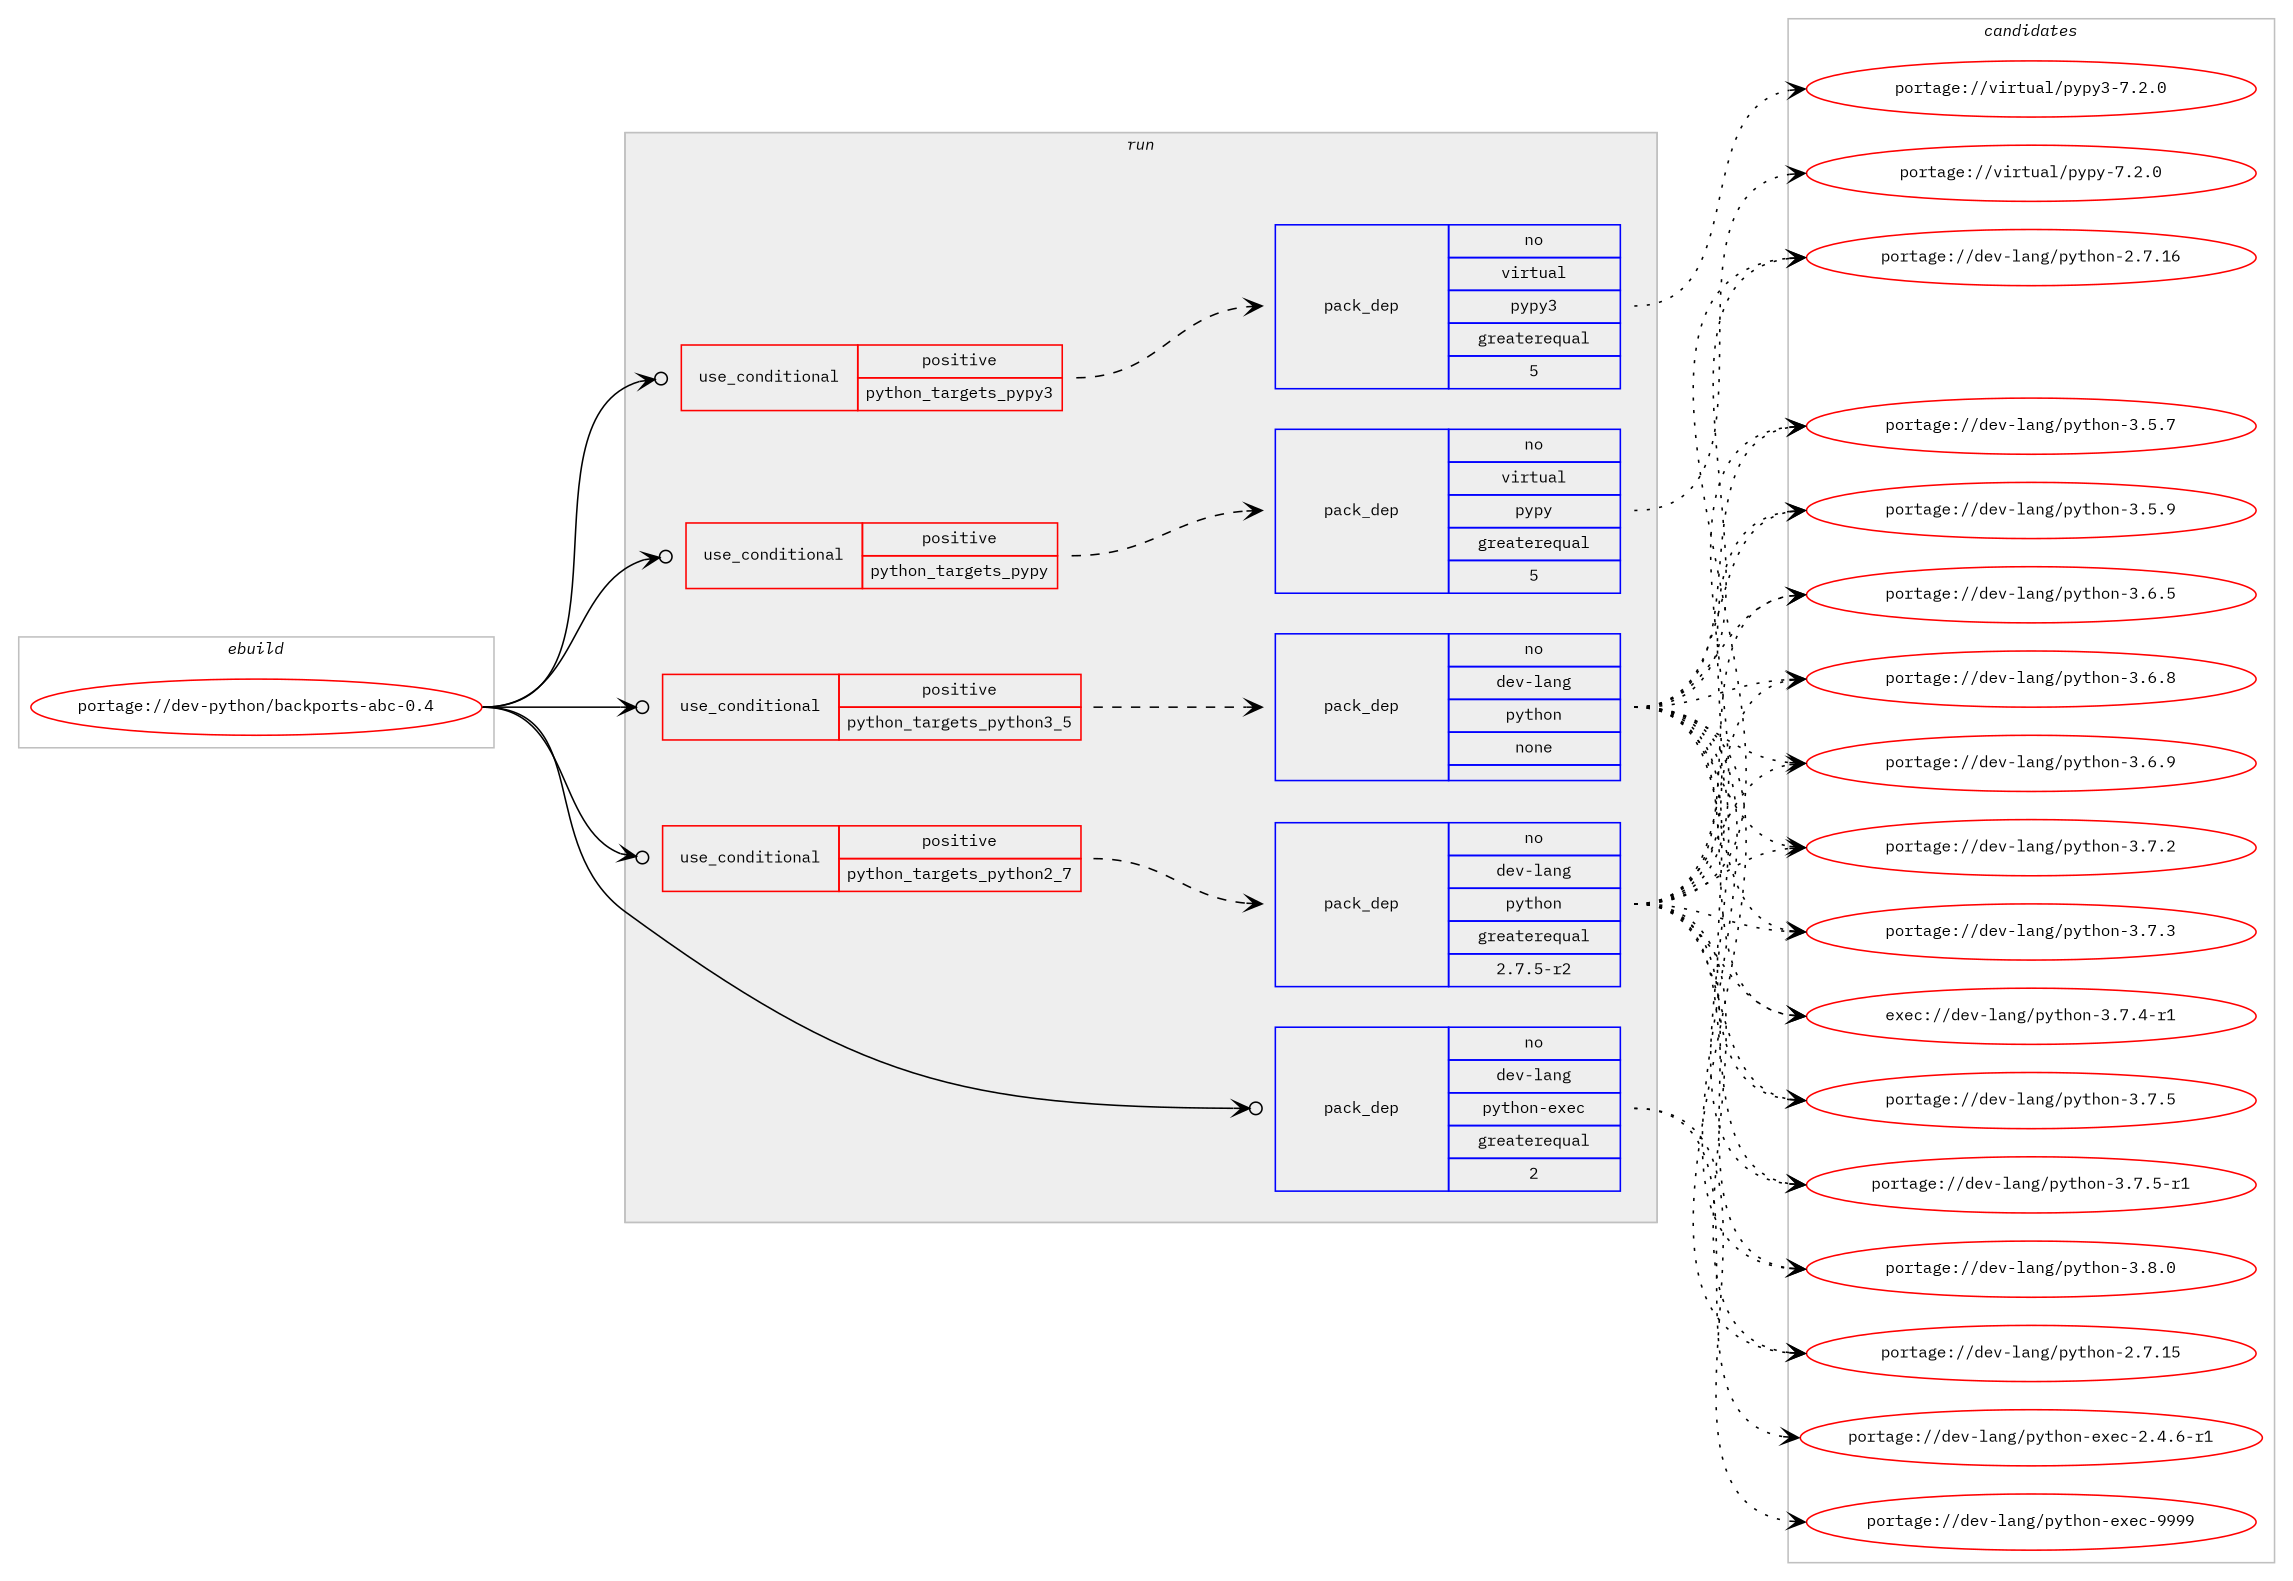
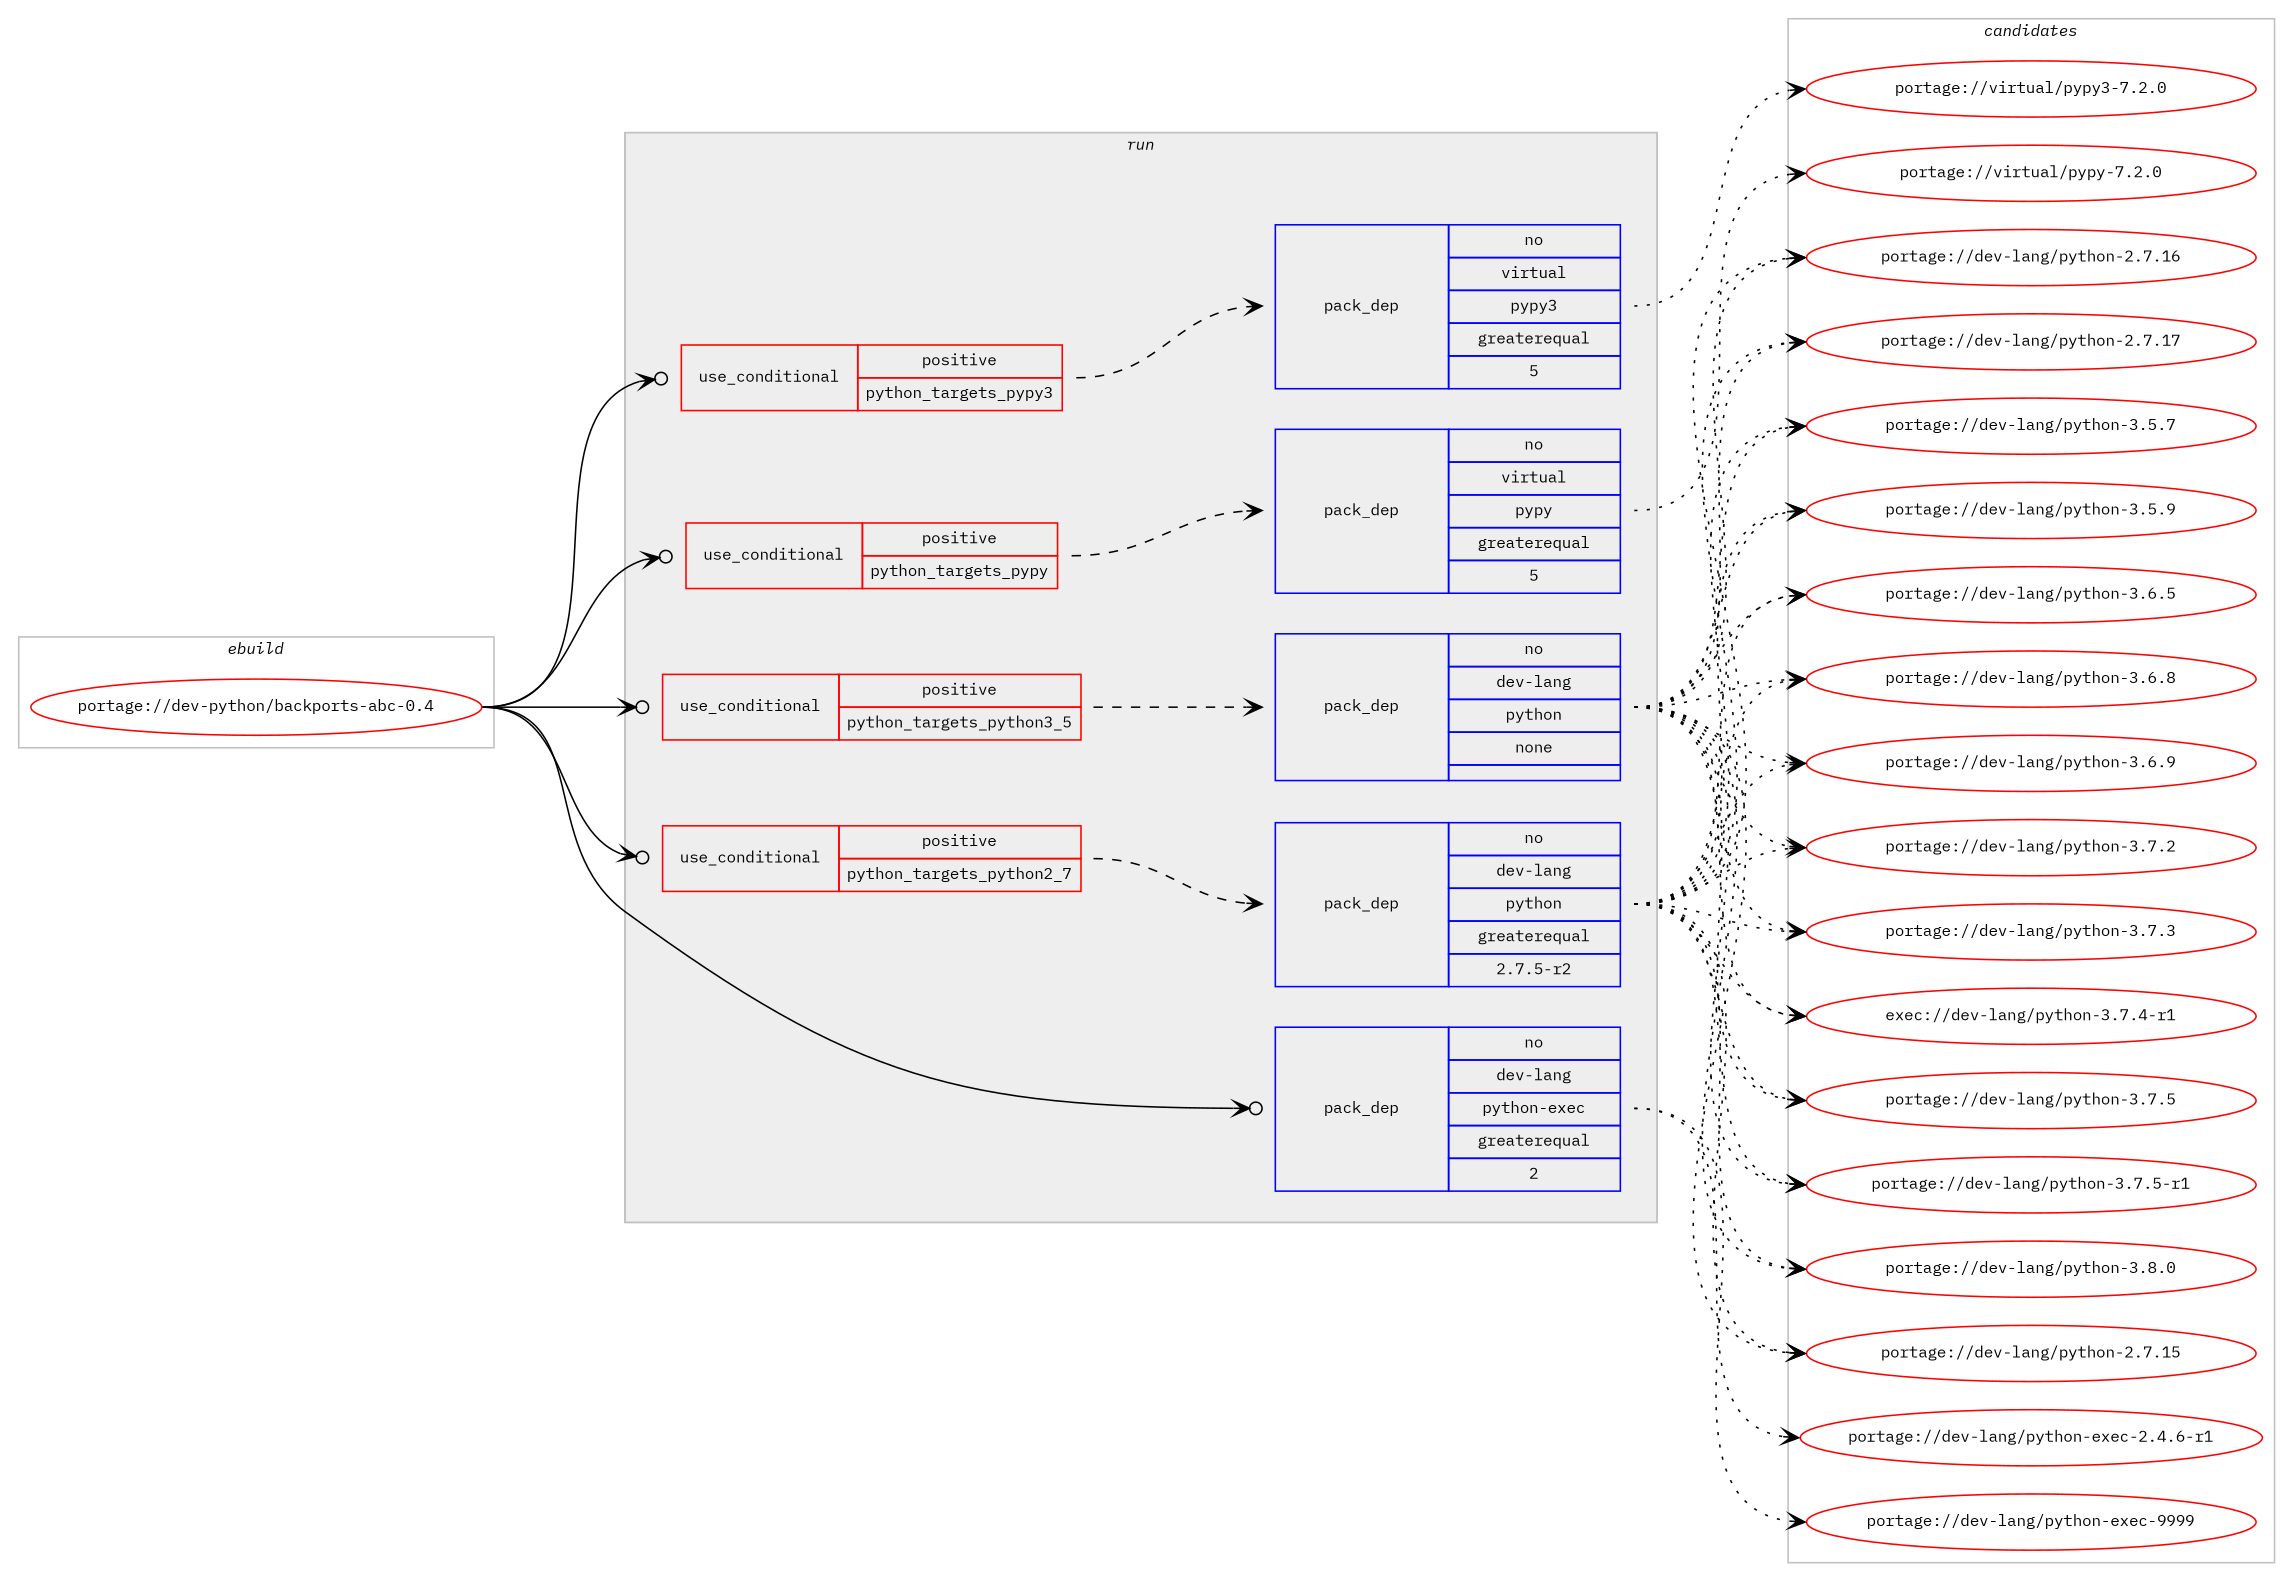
none -> (2031, 342)
